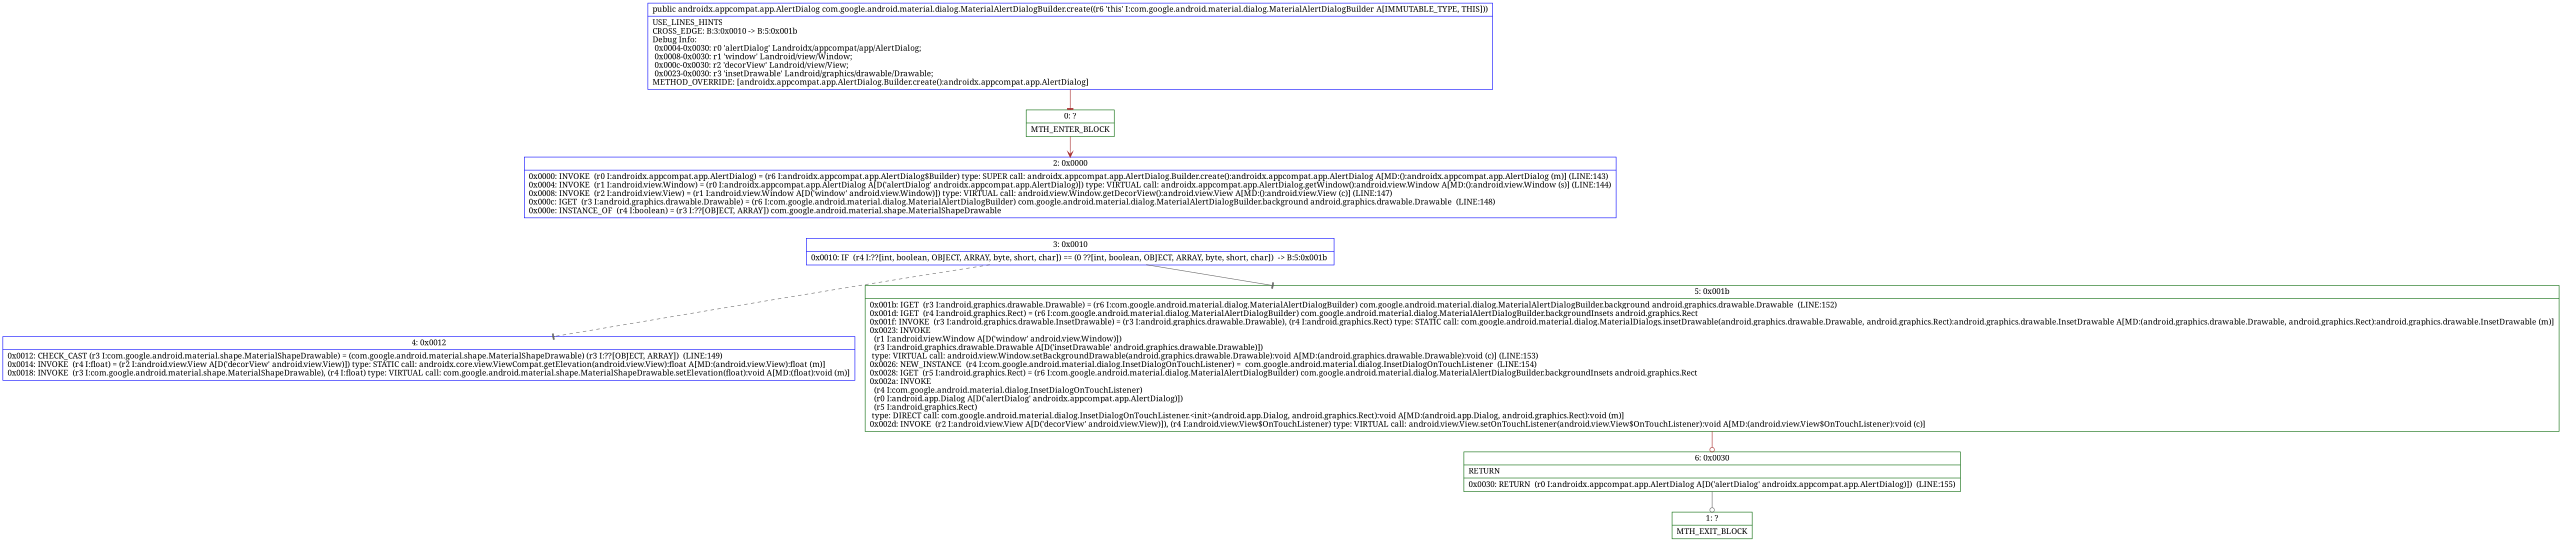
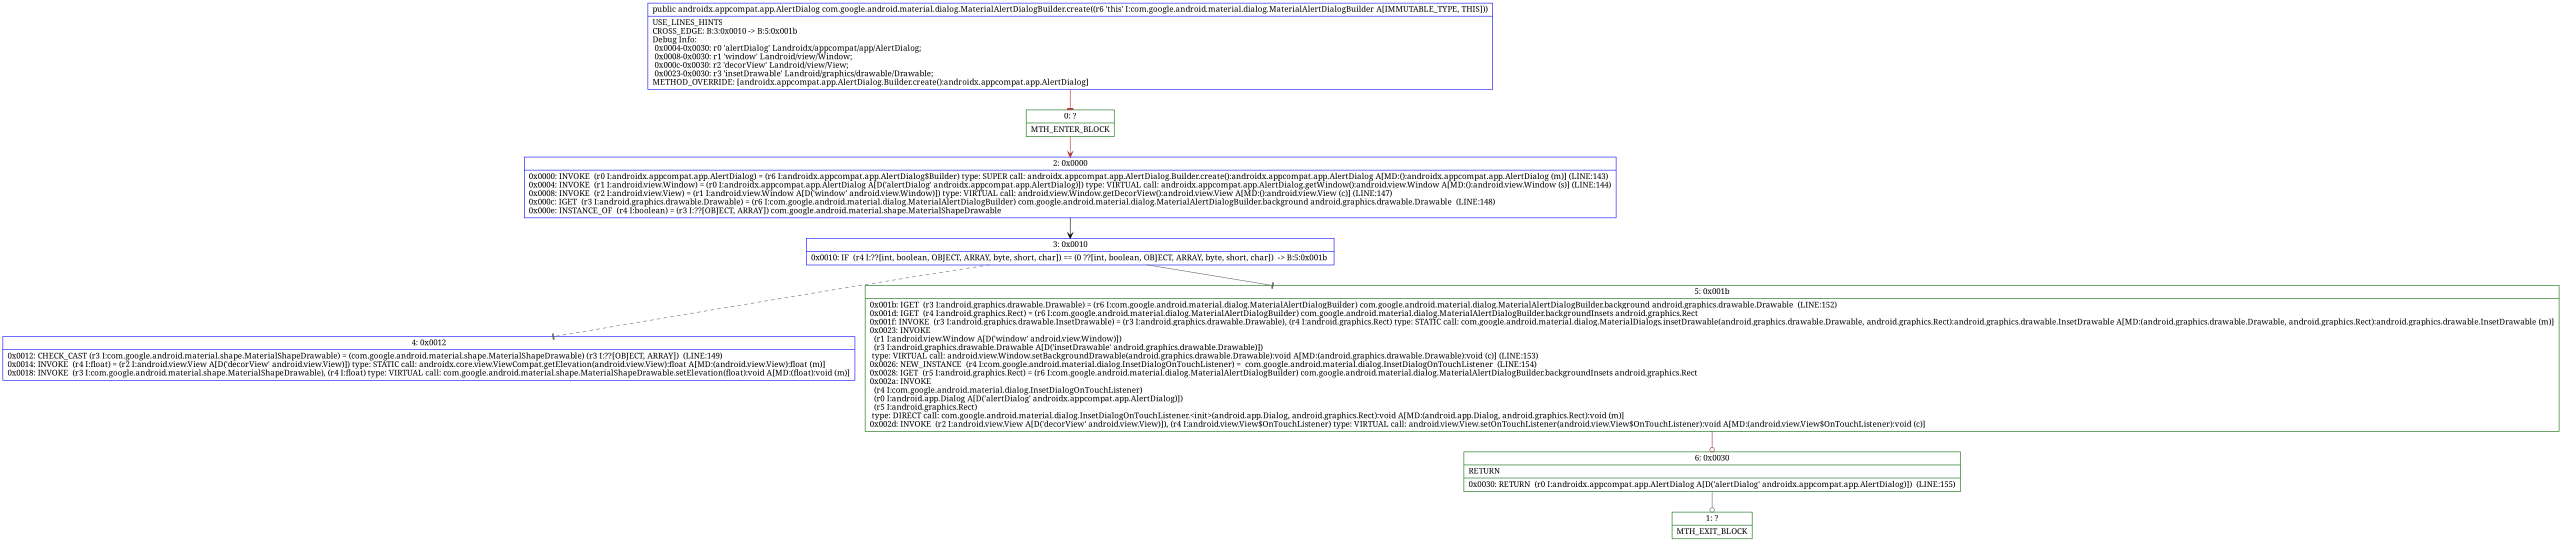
none -> (1070, 225)
